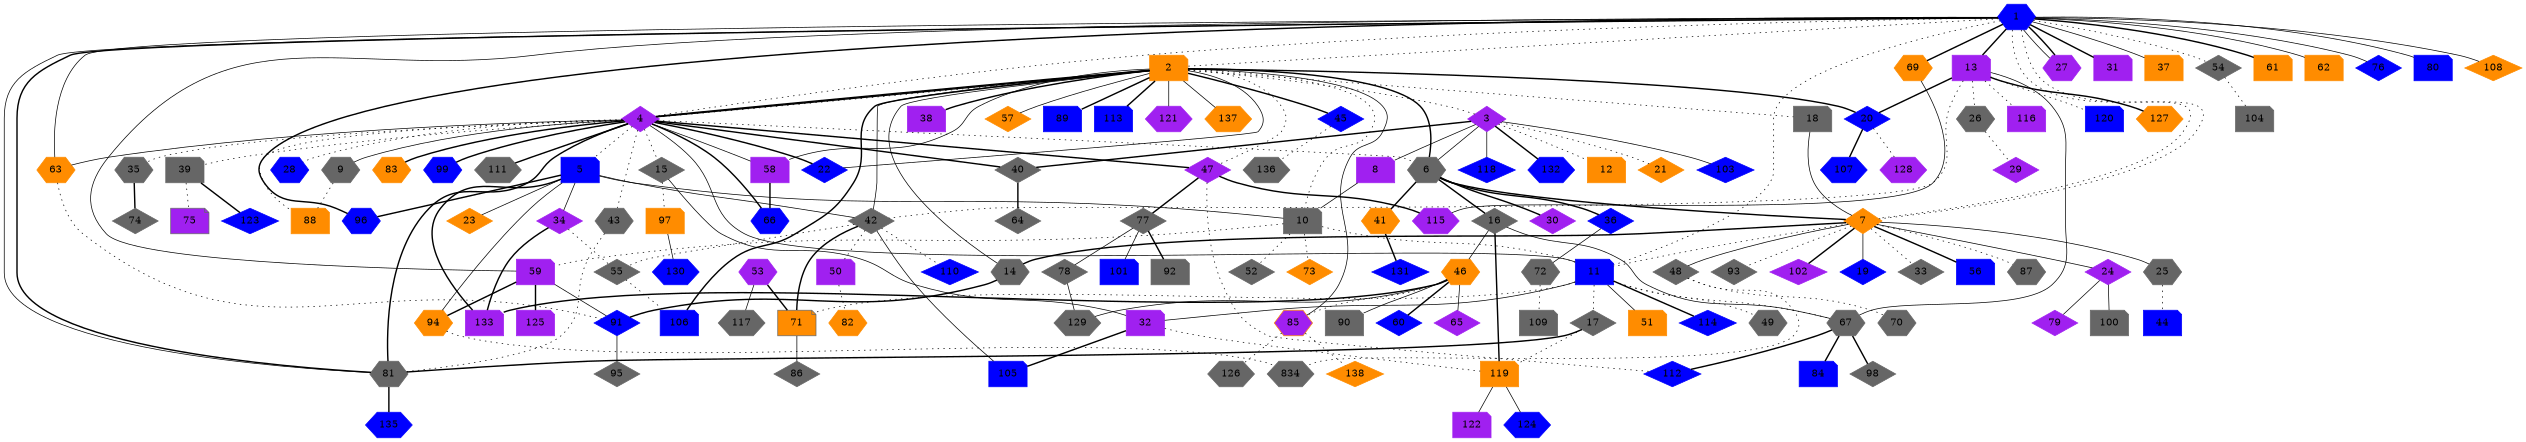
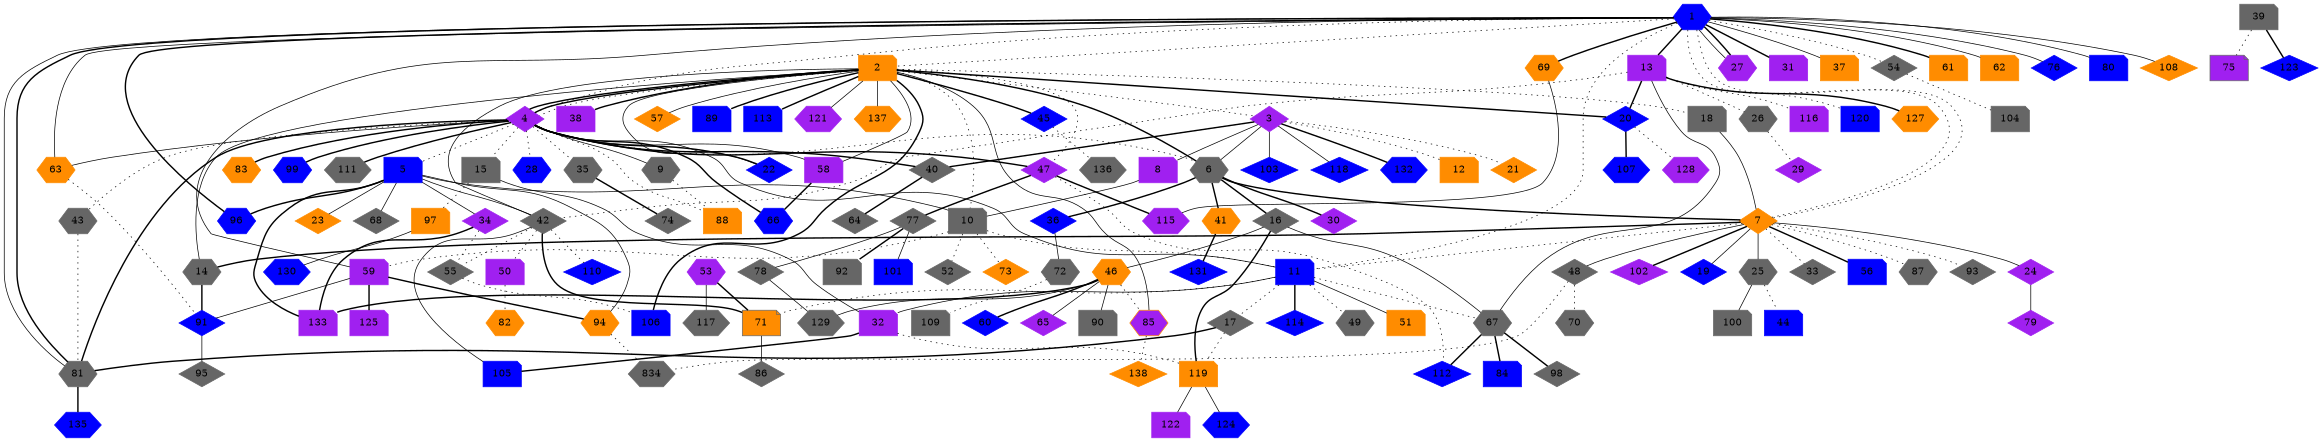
(350, 143) -> none
(662, 170) -> (481, 170)
none -> (376, 221)
(2109, 297) -> (1745, 298)
(1231, 374) -> none
